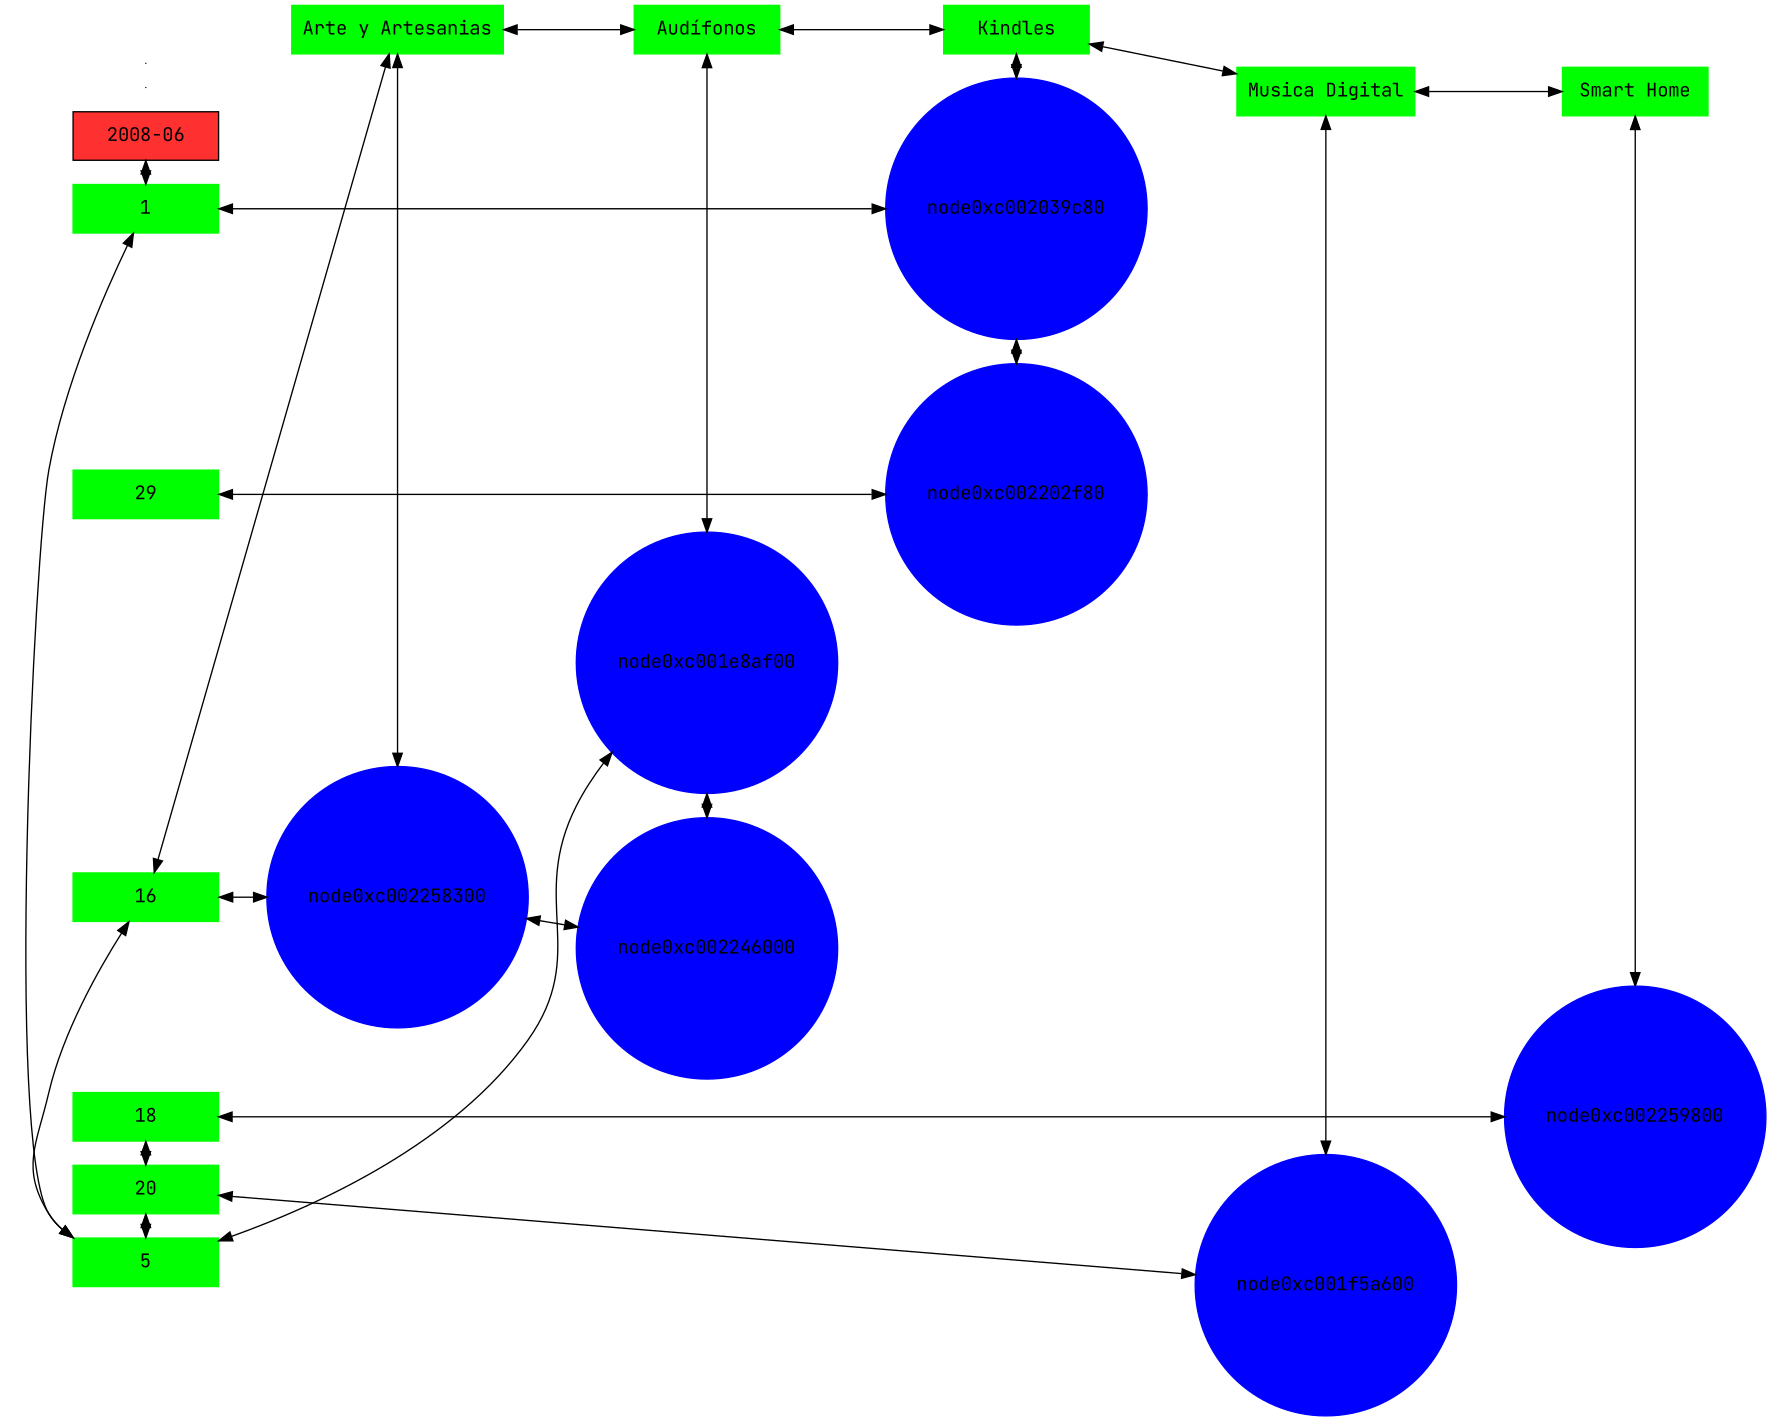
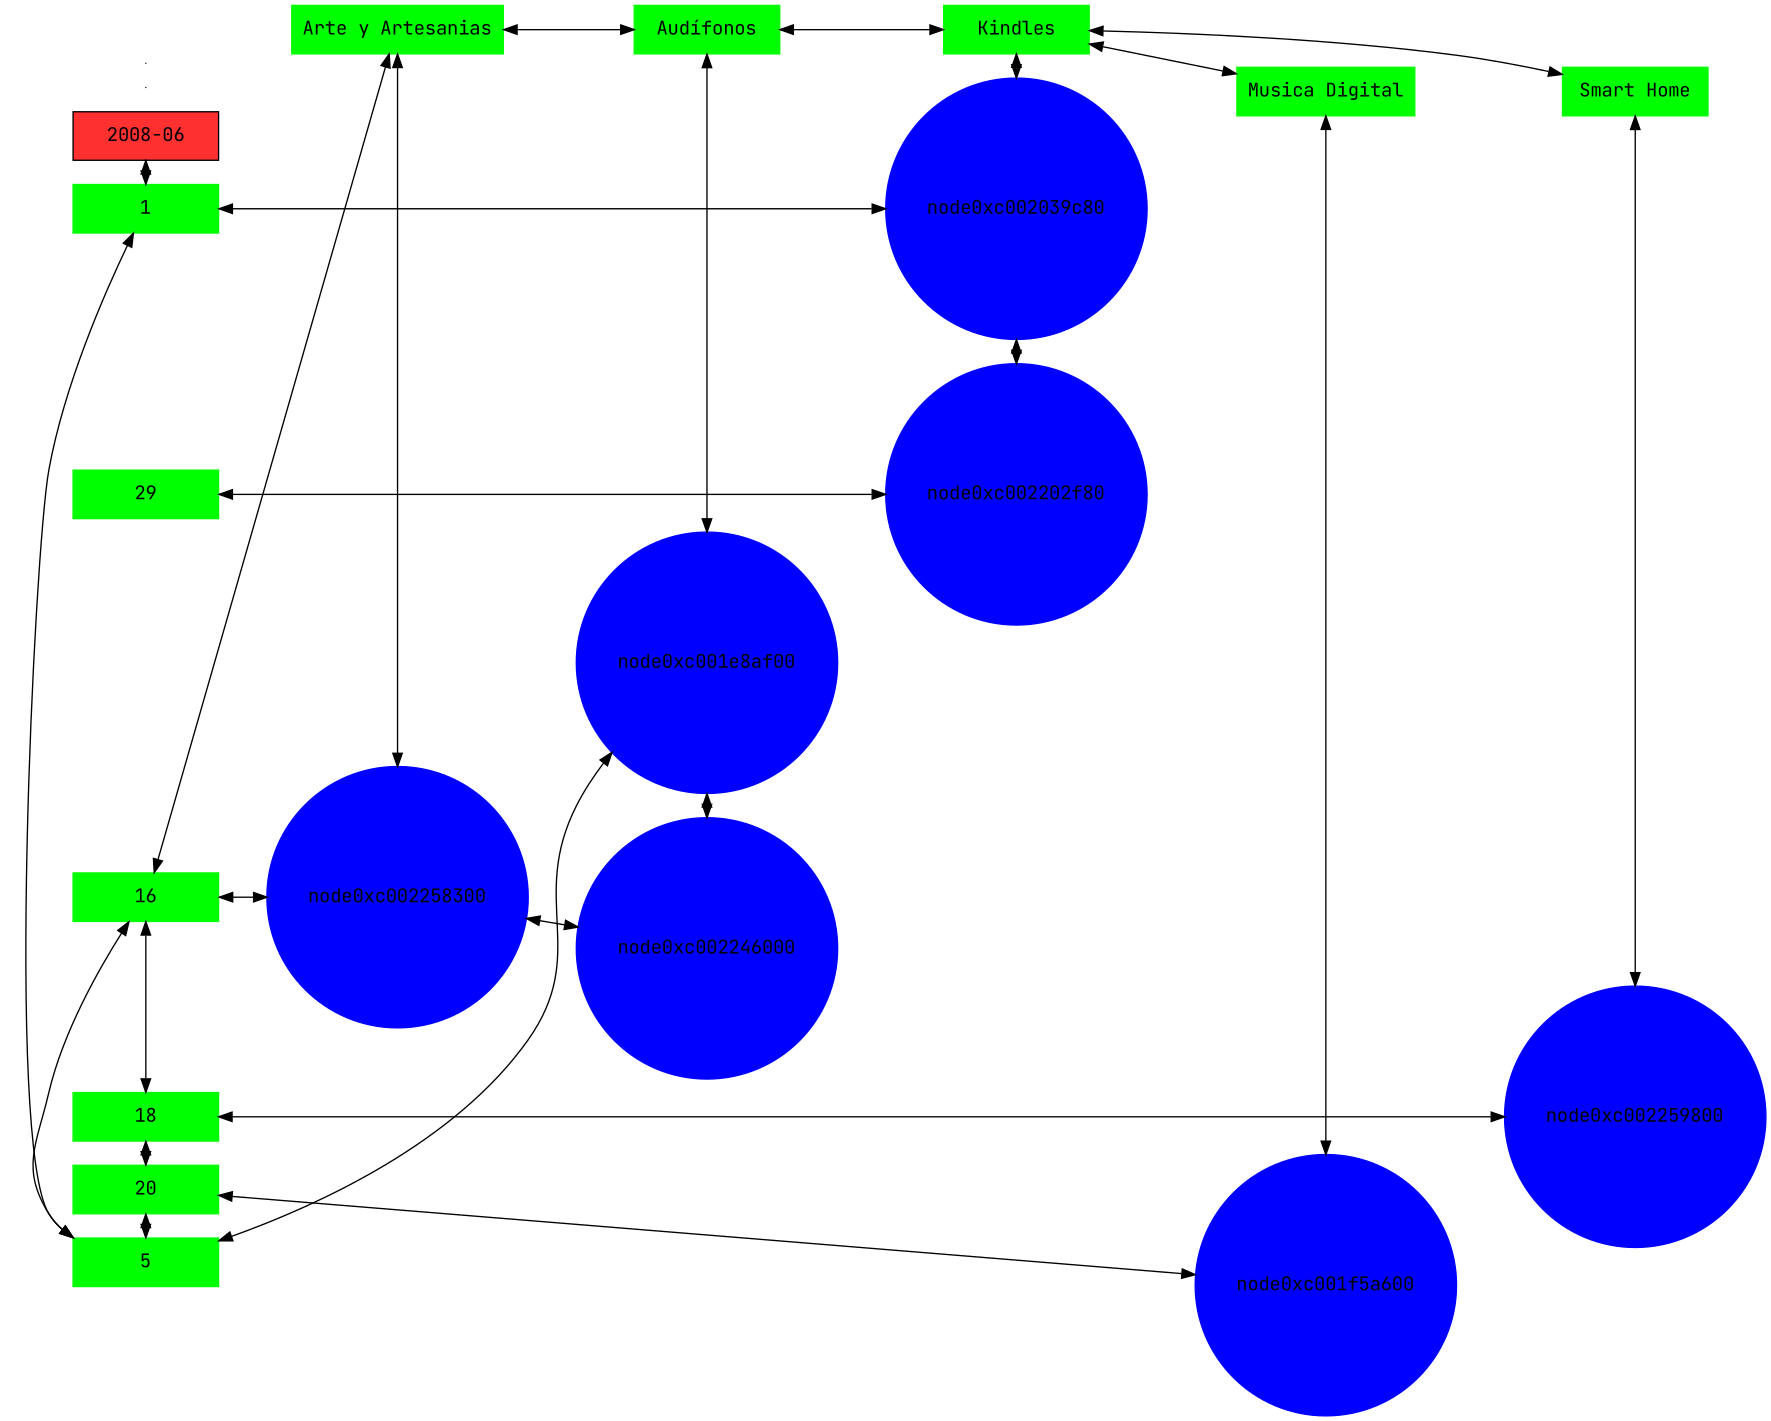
(1489, 92) -> (1327, 42)
none -> (146, 1007)
